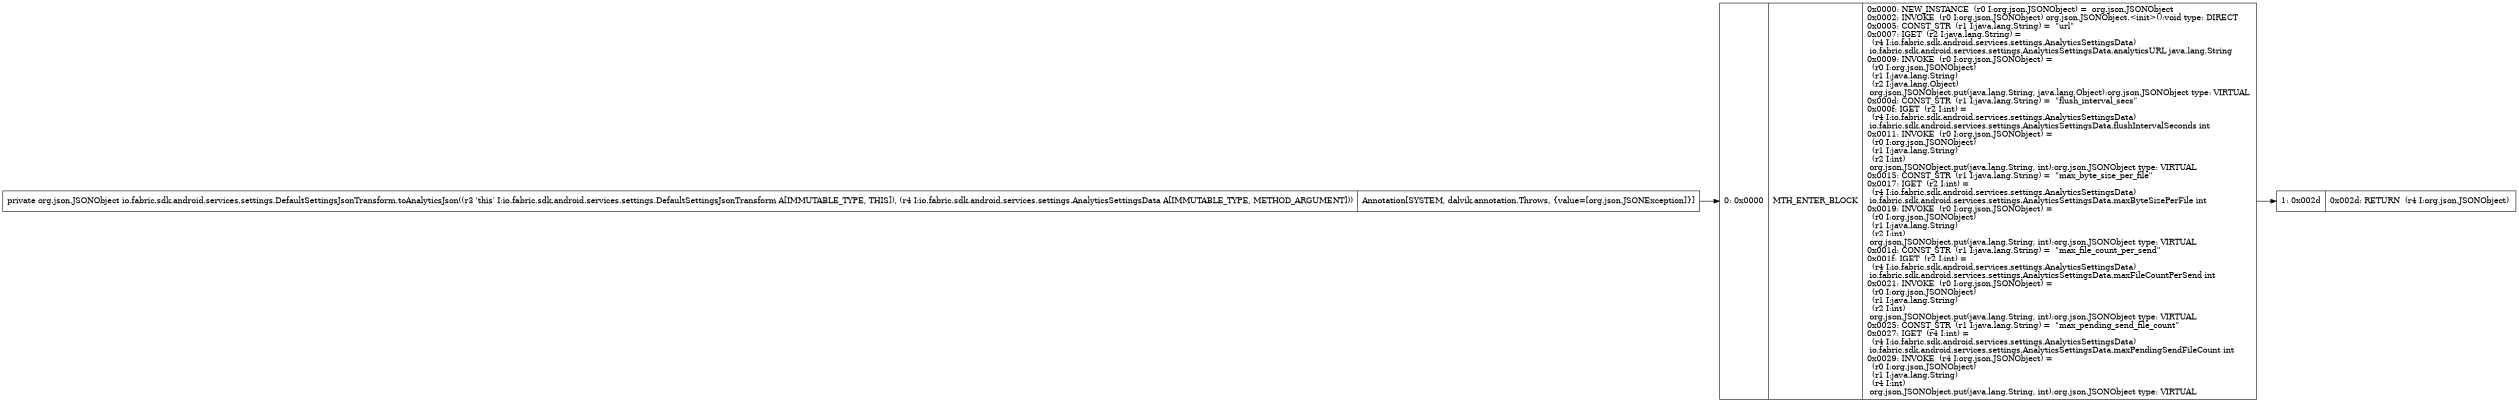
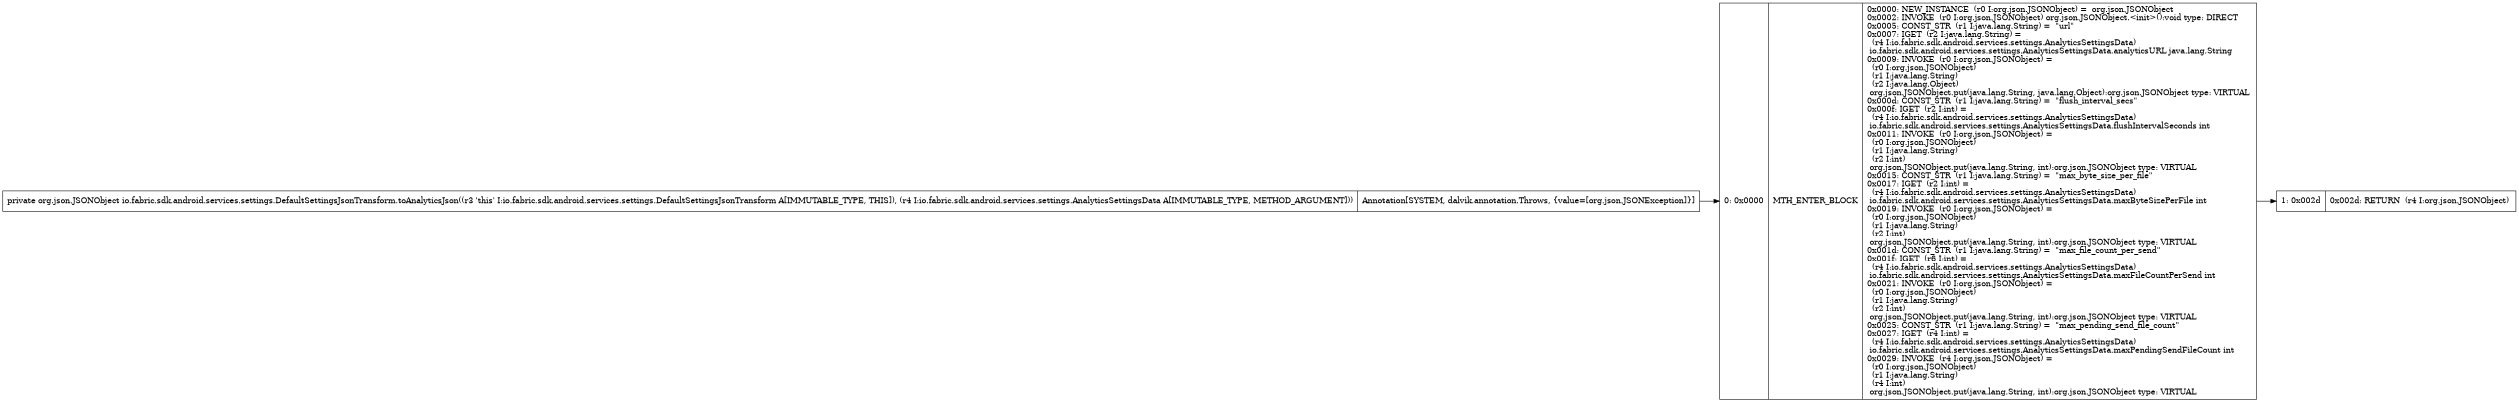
(1918, 259) -> (1918, 259)
